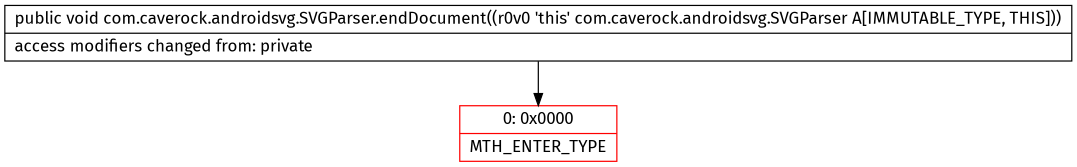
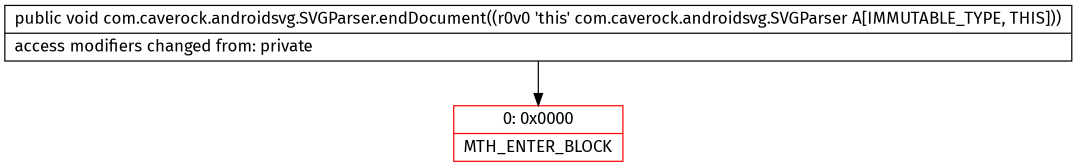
(538, 147) -> (538, 147)
